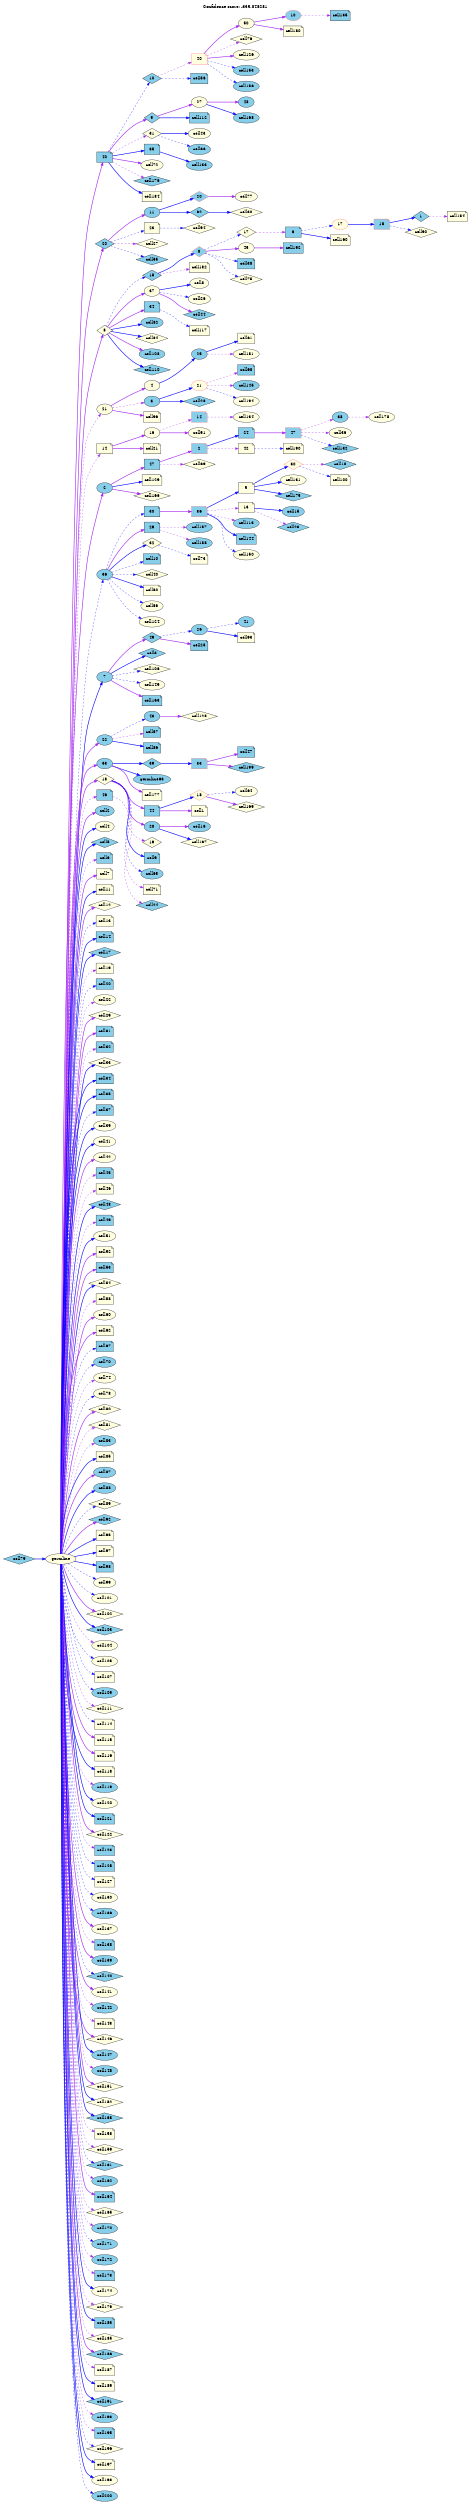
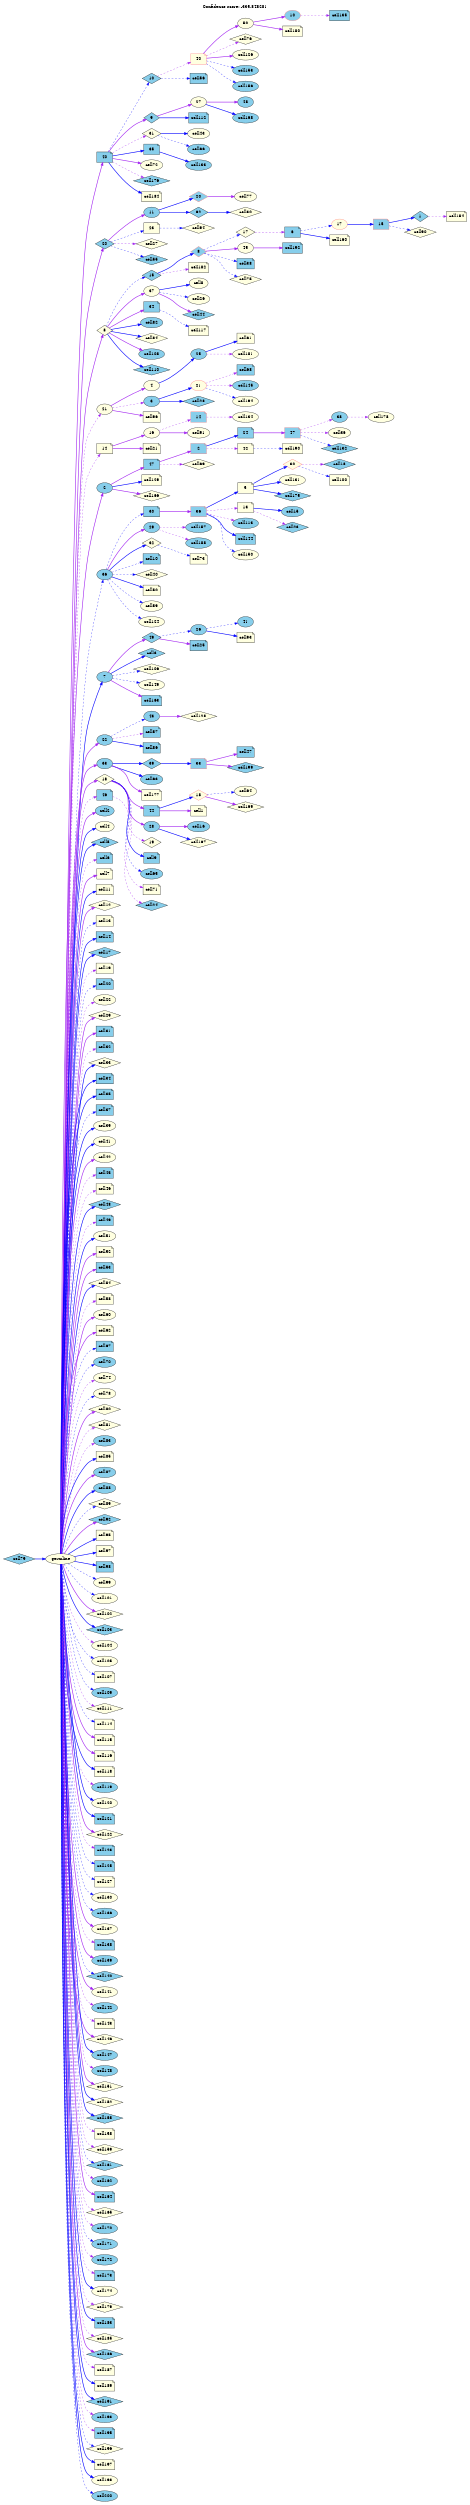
(152, 527) -> (152, 527)
(152, 779) -> (152, 779)
